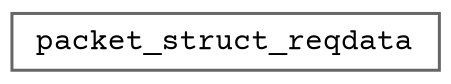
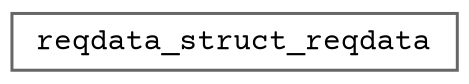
(226, 42) -> (235, 42)
